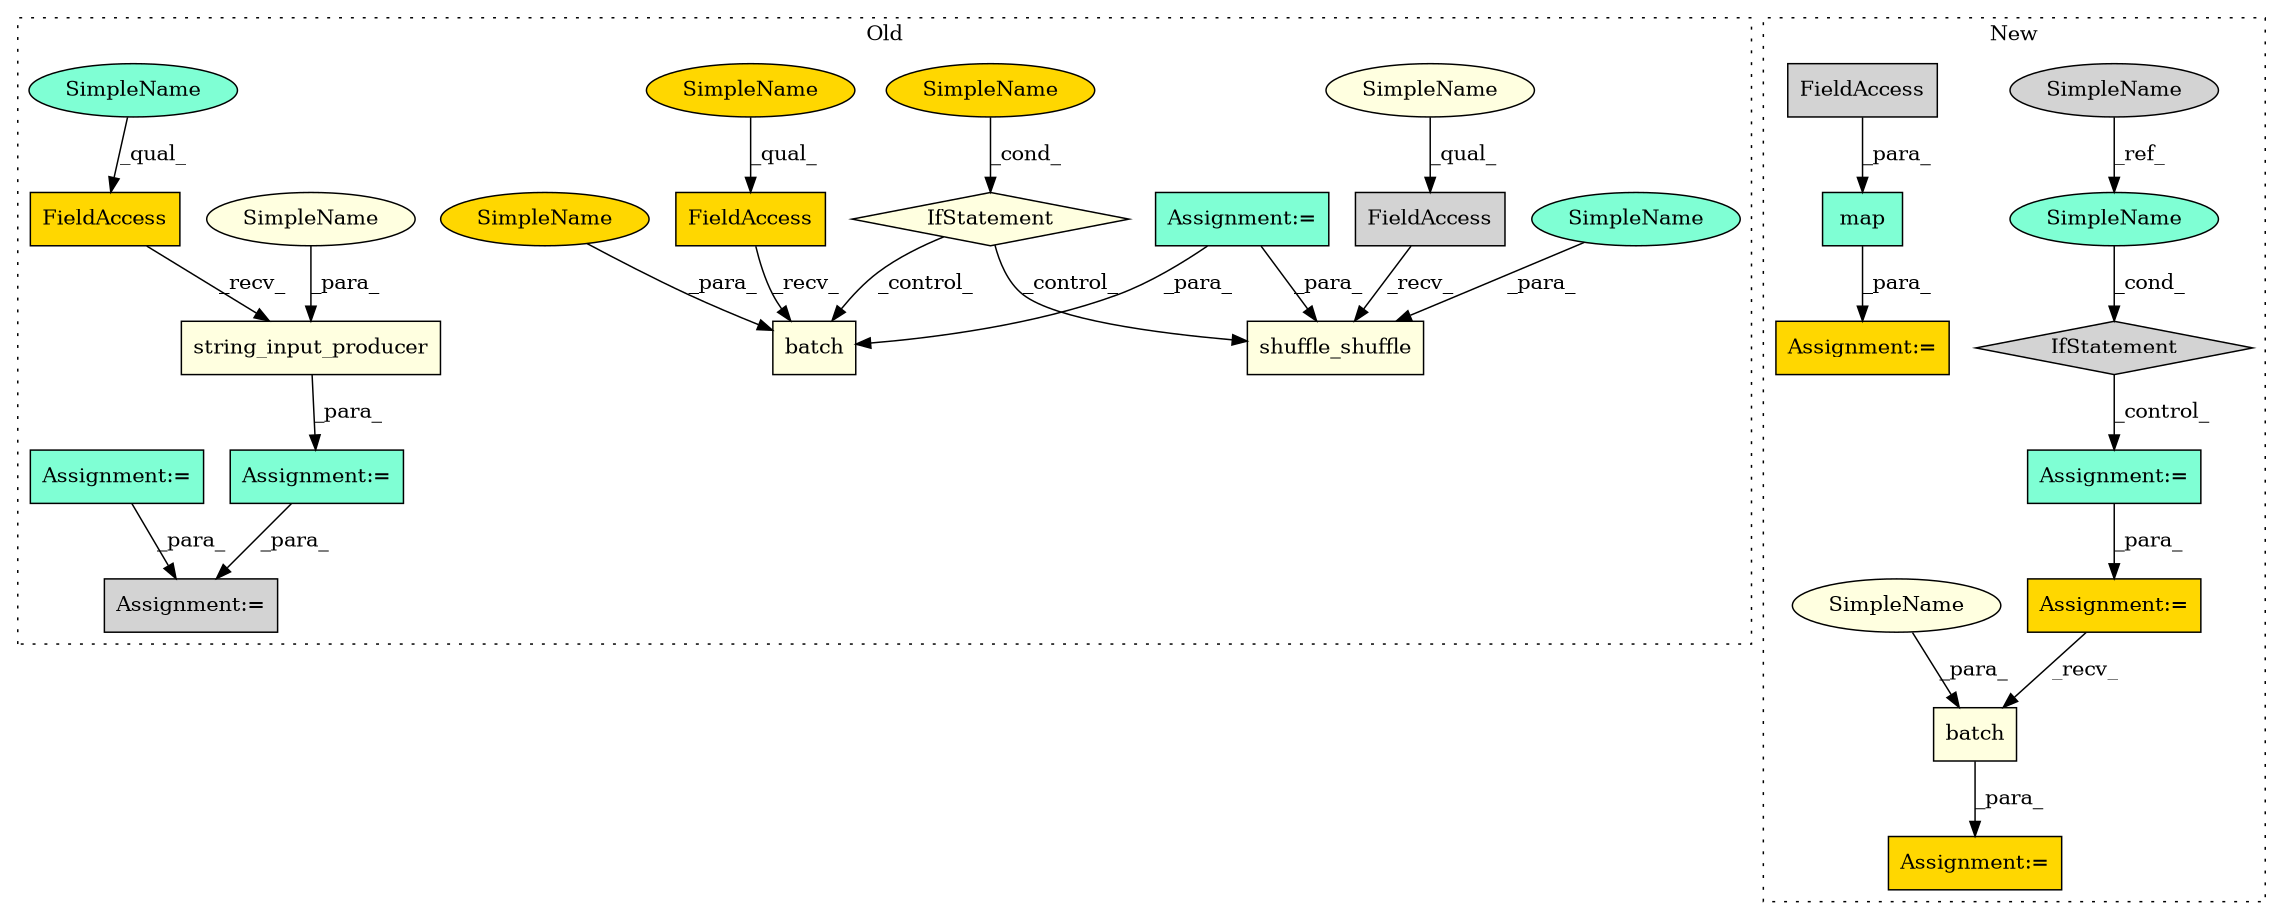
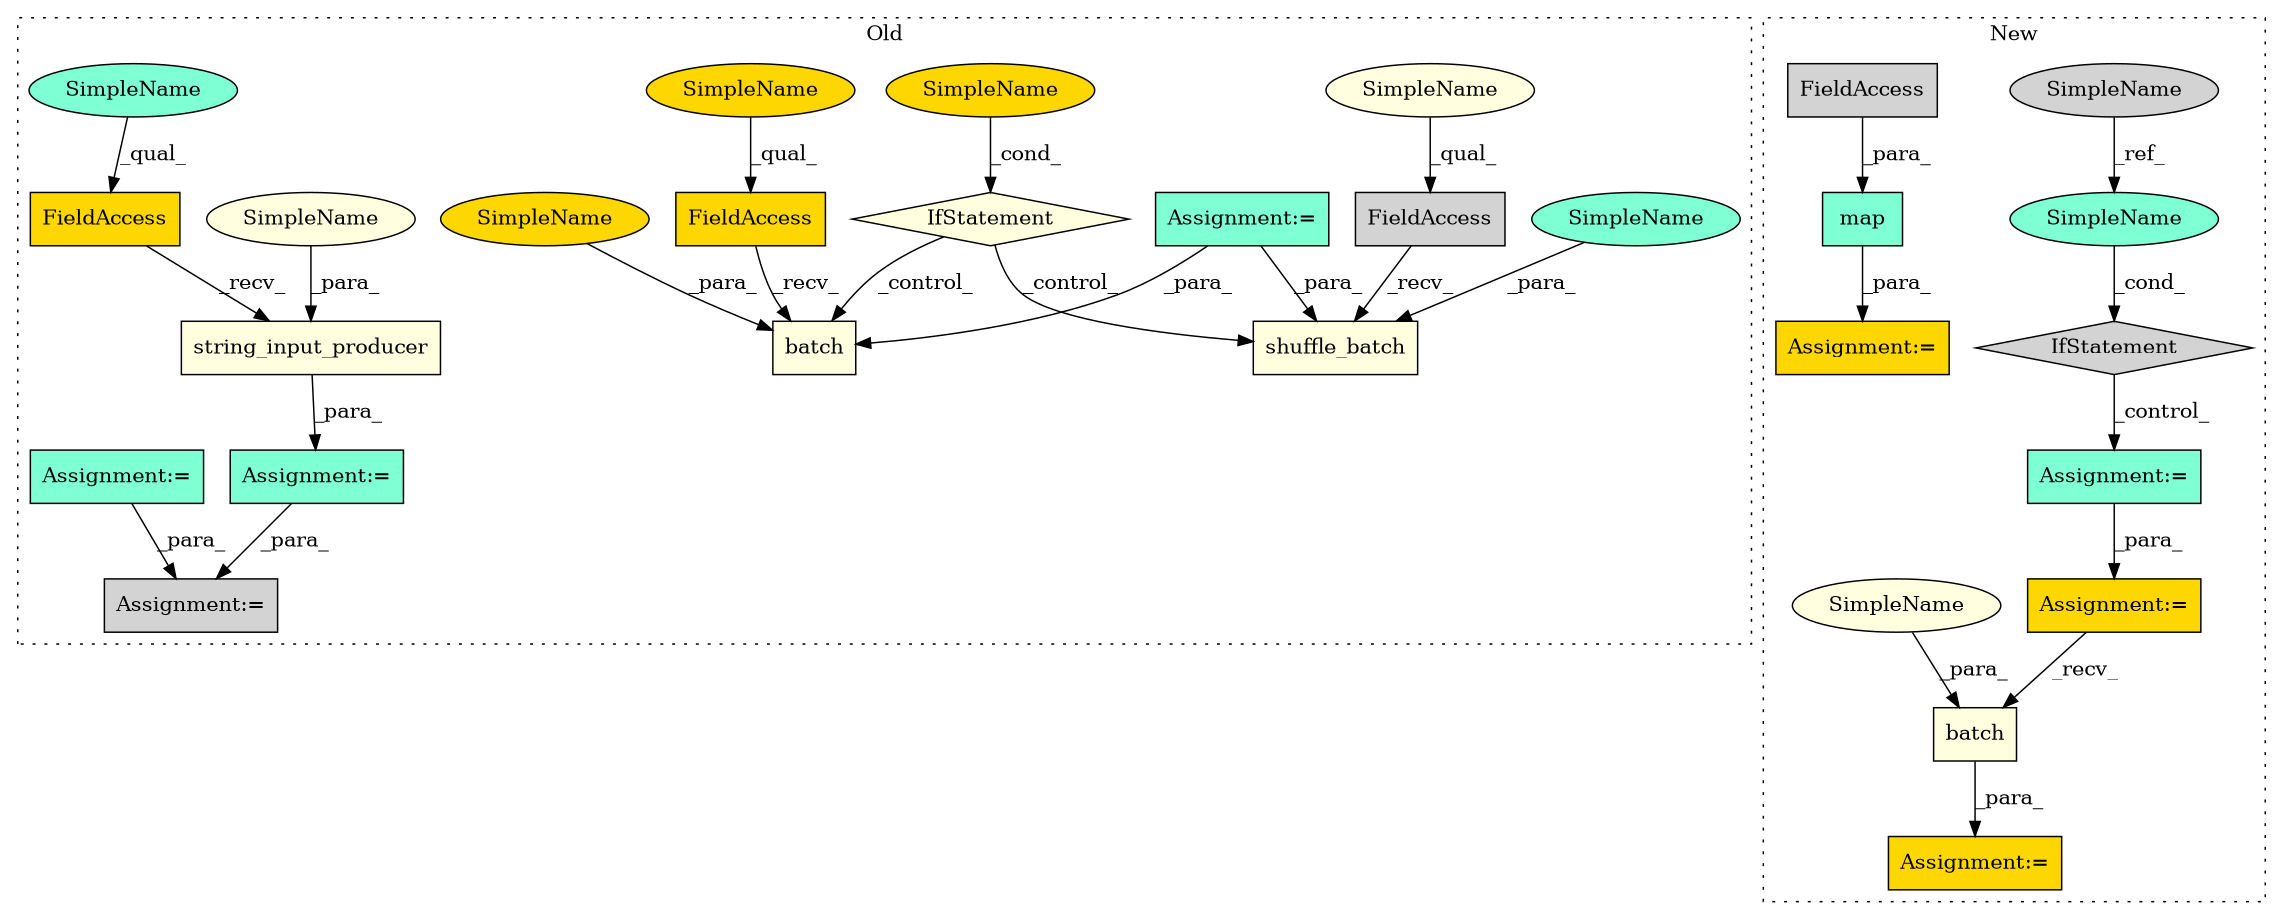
(1335, 348) -> (1335, 348)
